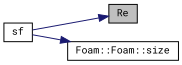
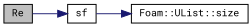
(66, 24) -> (45, 14)
(123, 51) -> (190, 14)
